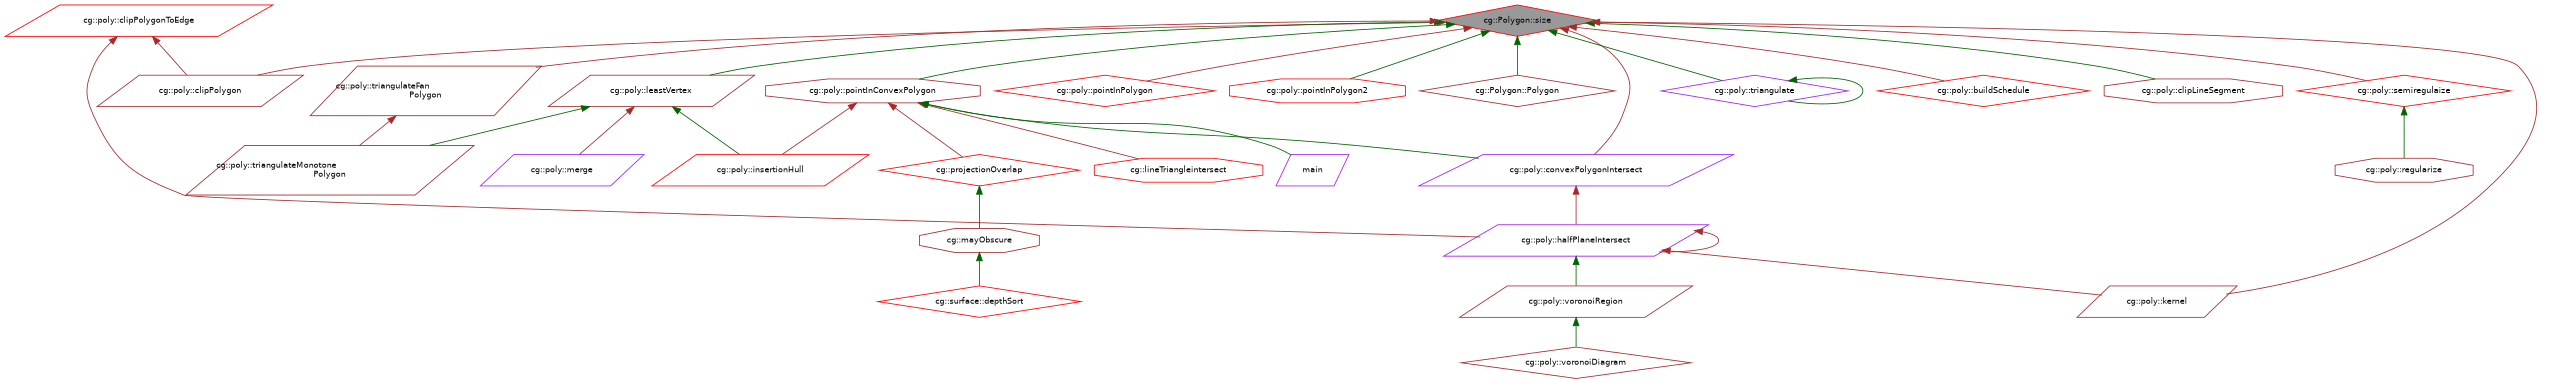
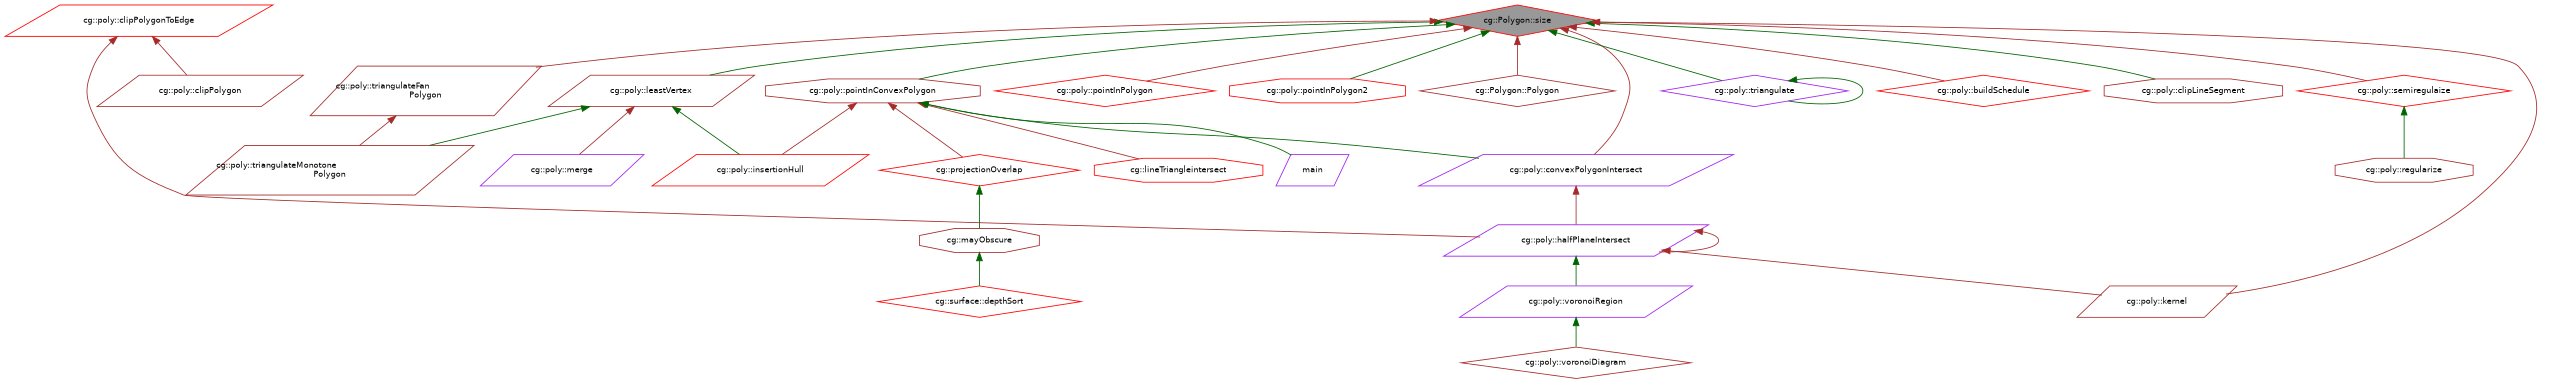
(787, 38) -> none
(1517, 60) -> (1517, 60)
(1576, 302) -> (1576, 302)
